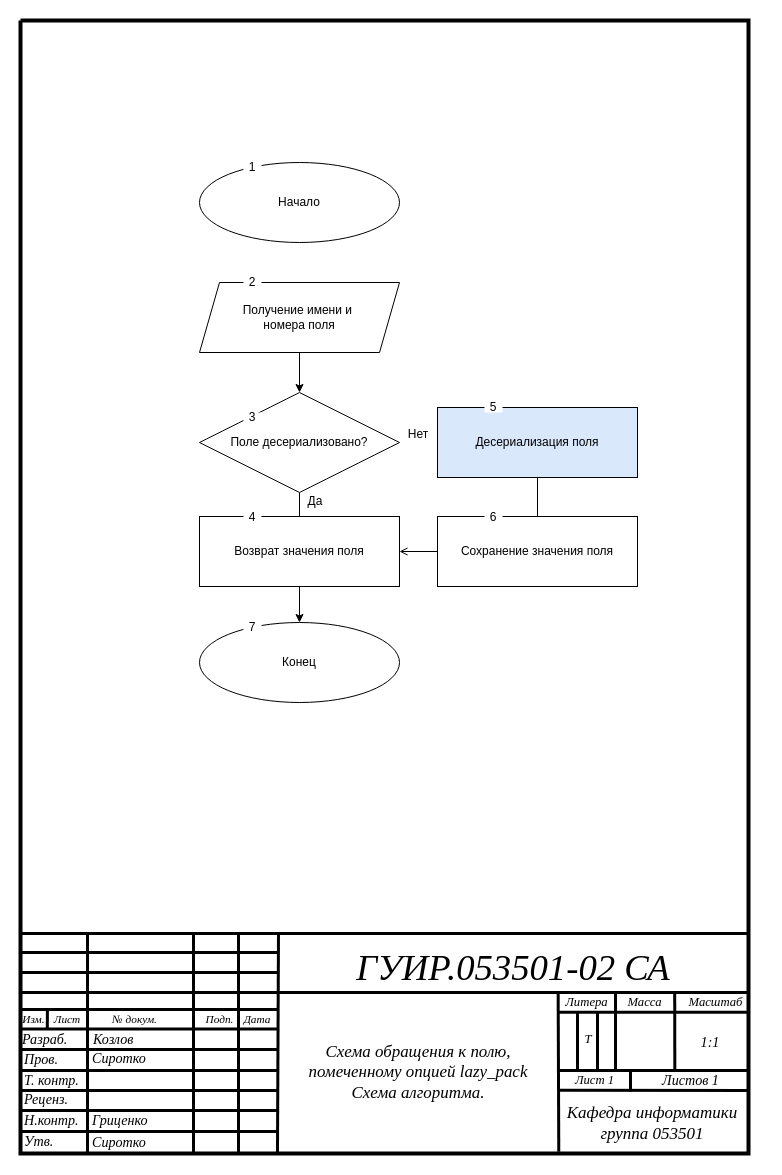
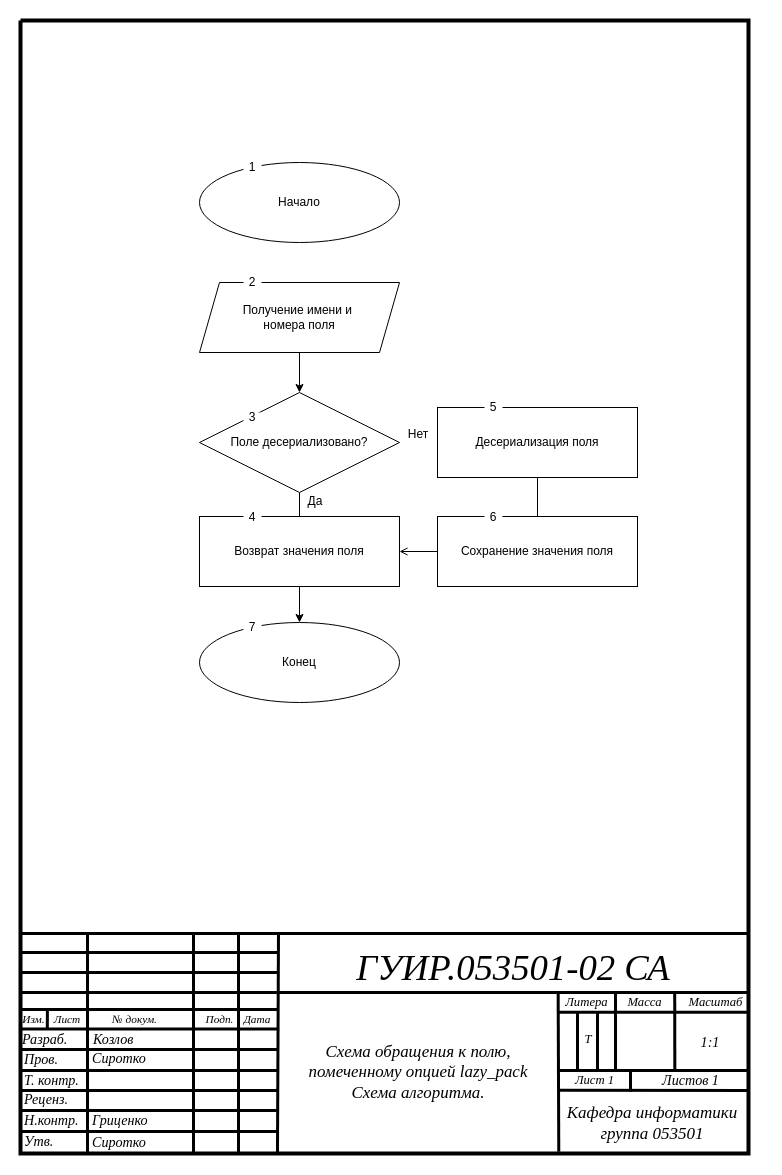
(538, 443) -> (538, 443)
